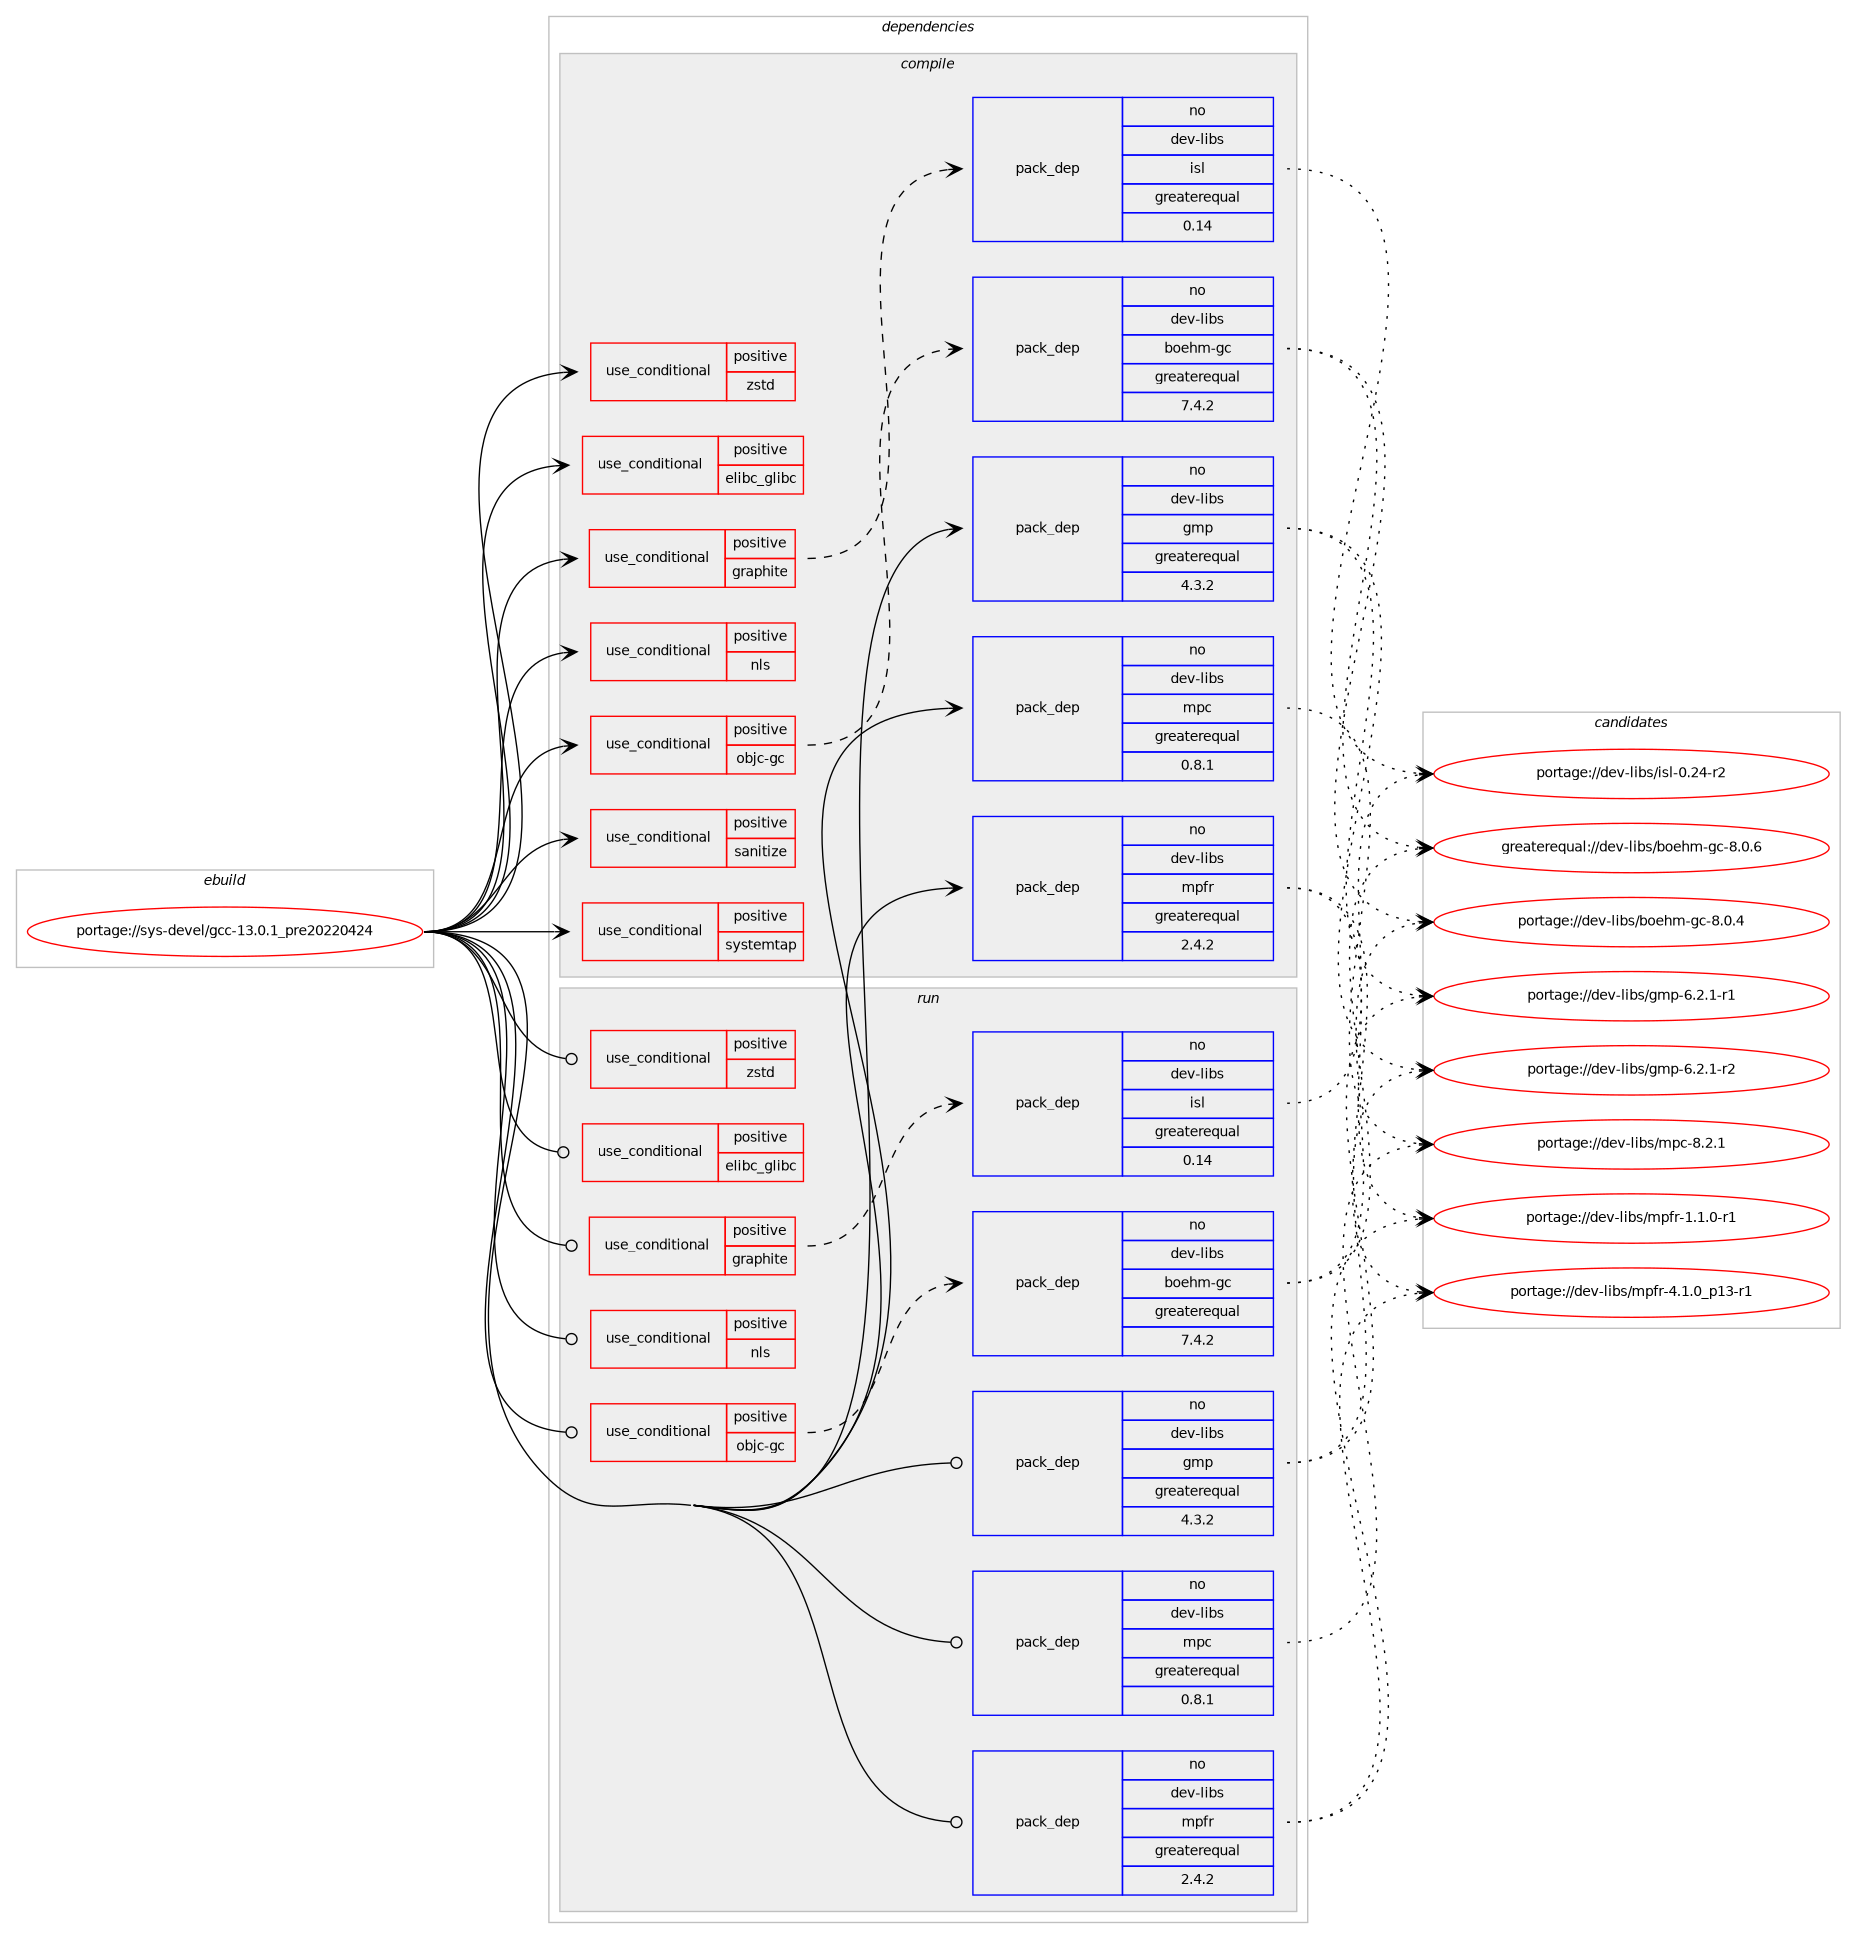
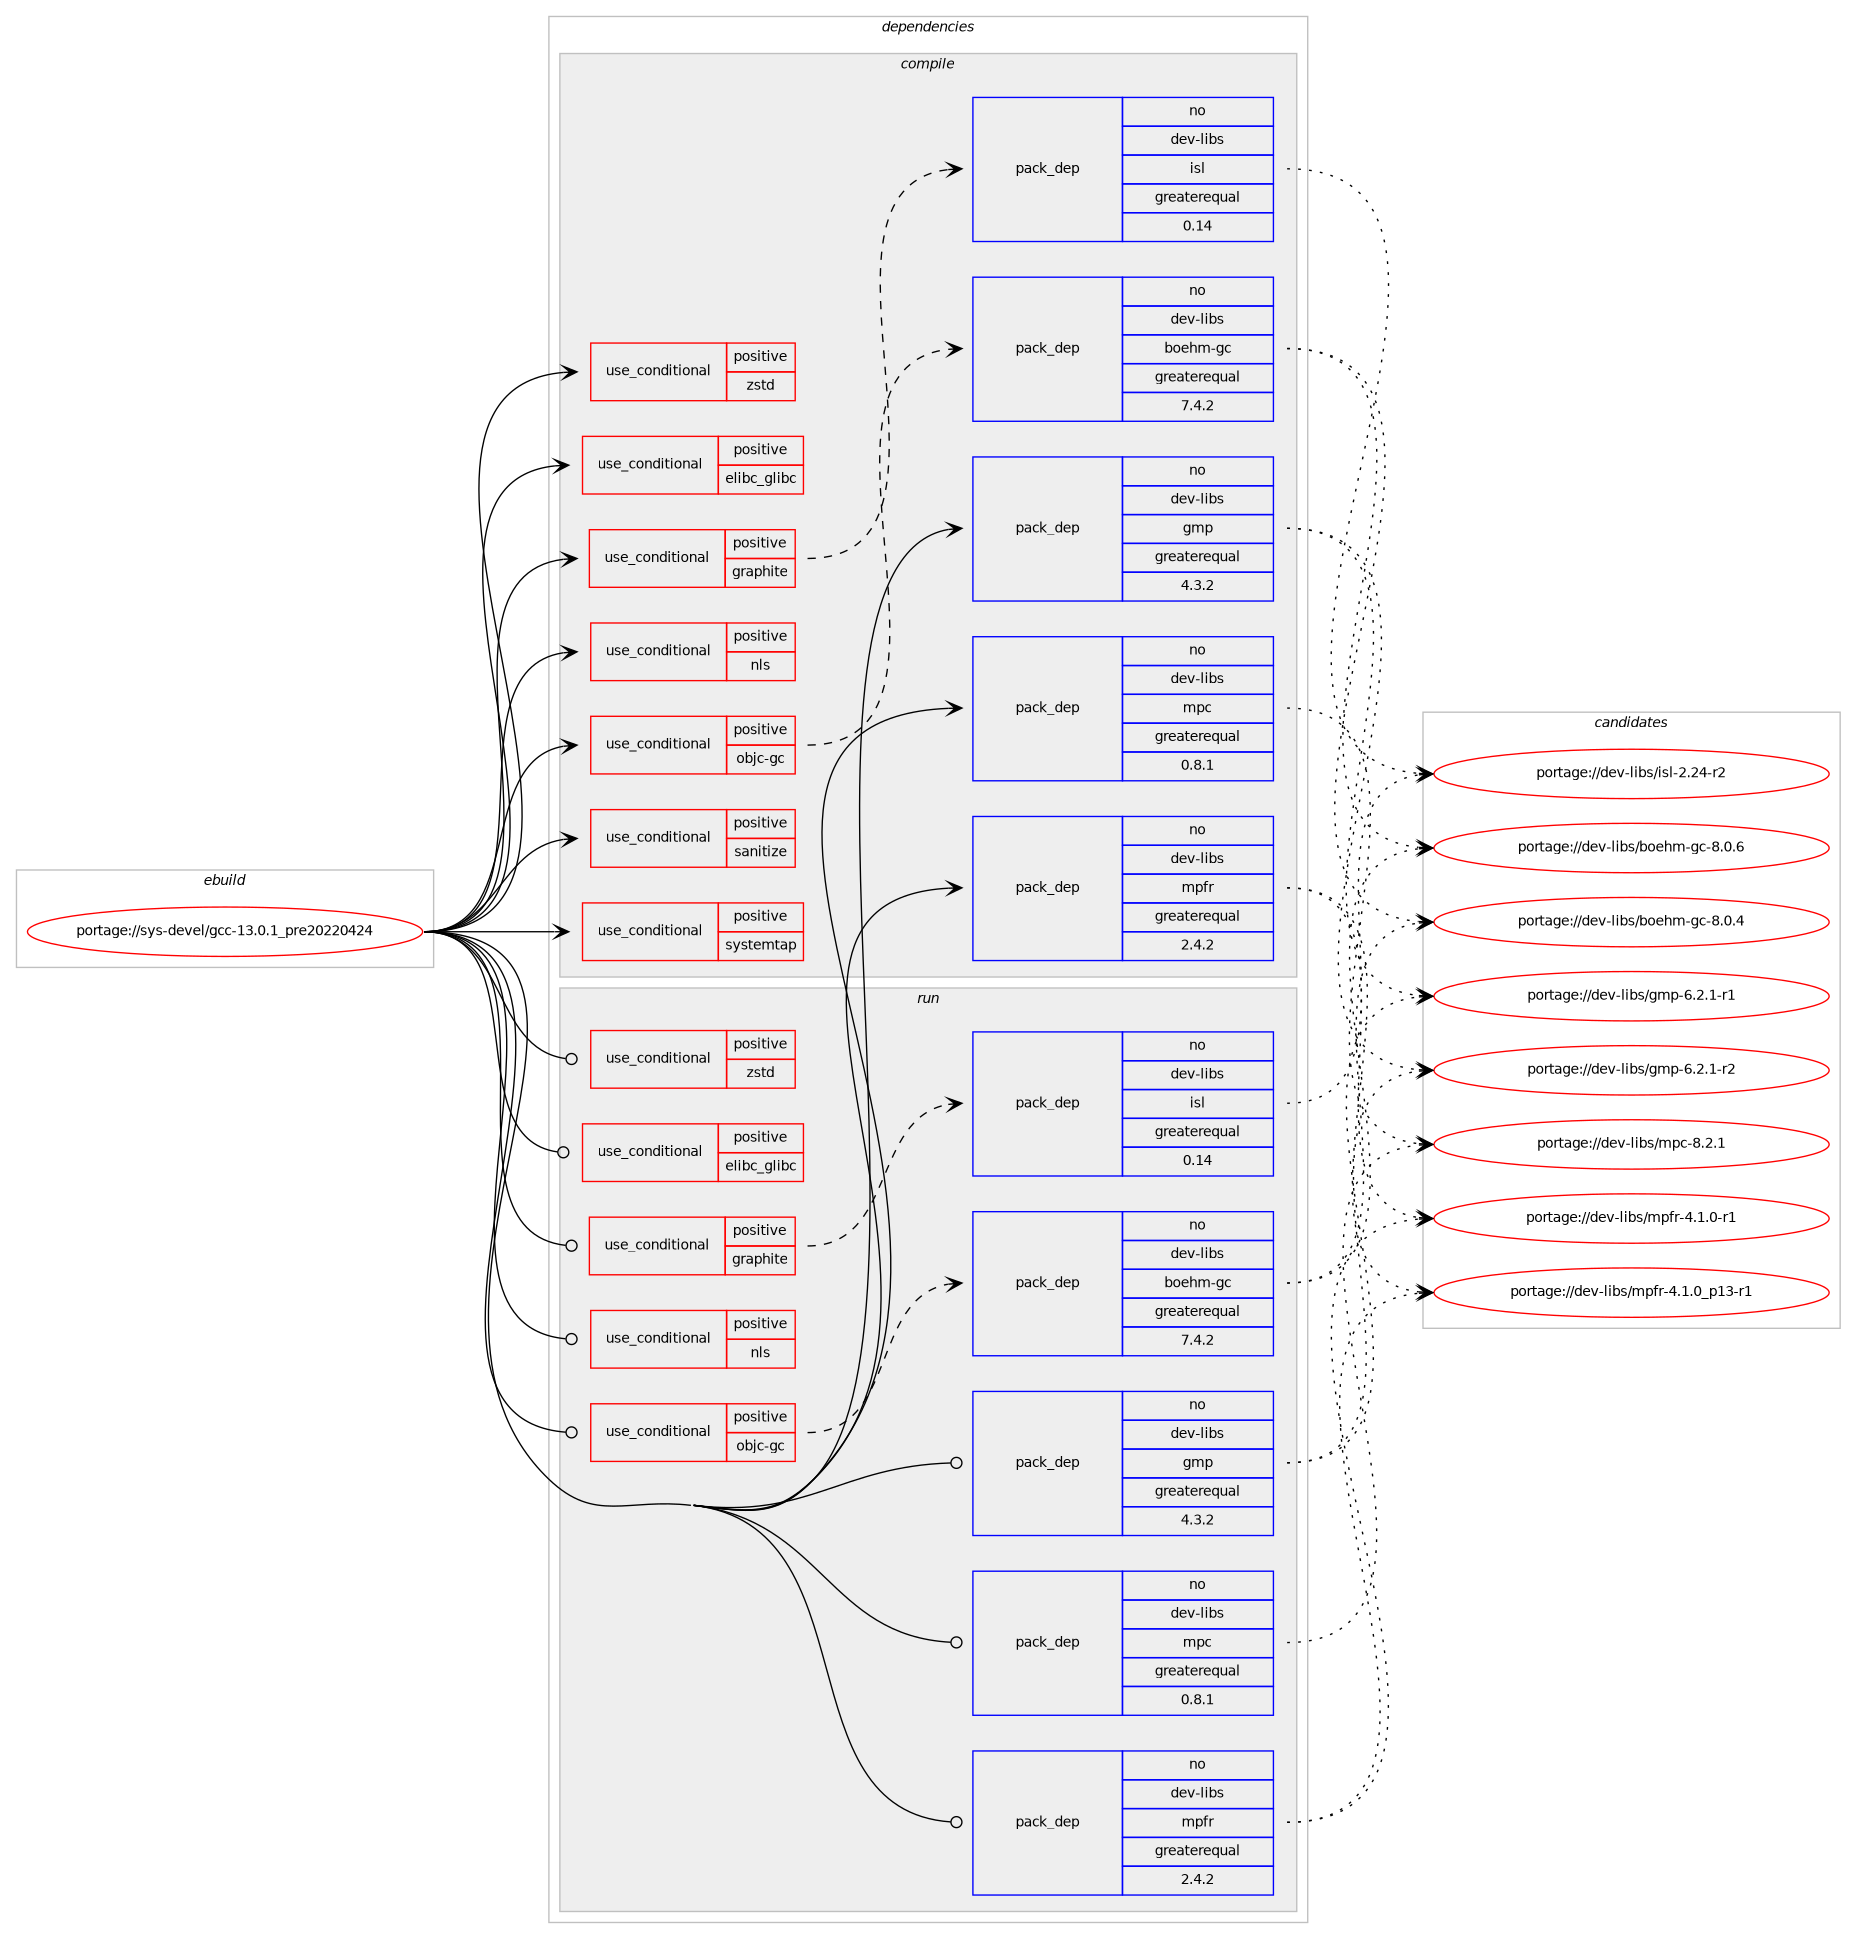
(1632, 774) -> (1632, 774)
(1632, 848) -> (1632, 848)
(1632, 1219) -> (1632, 1219)
